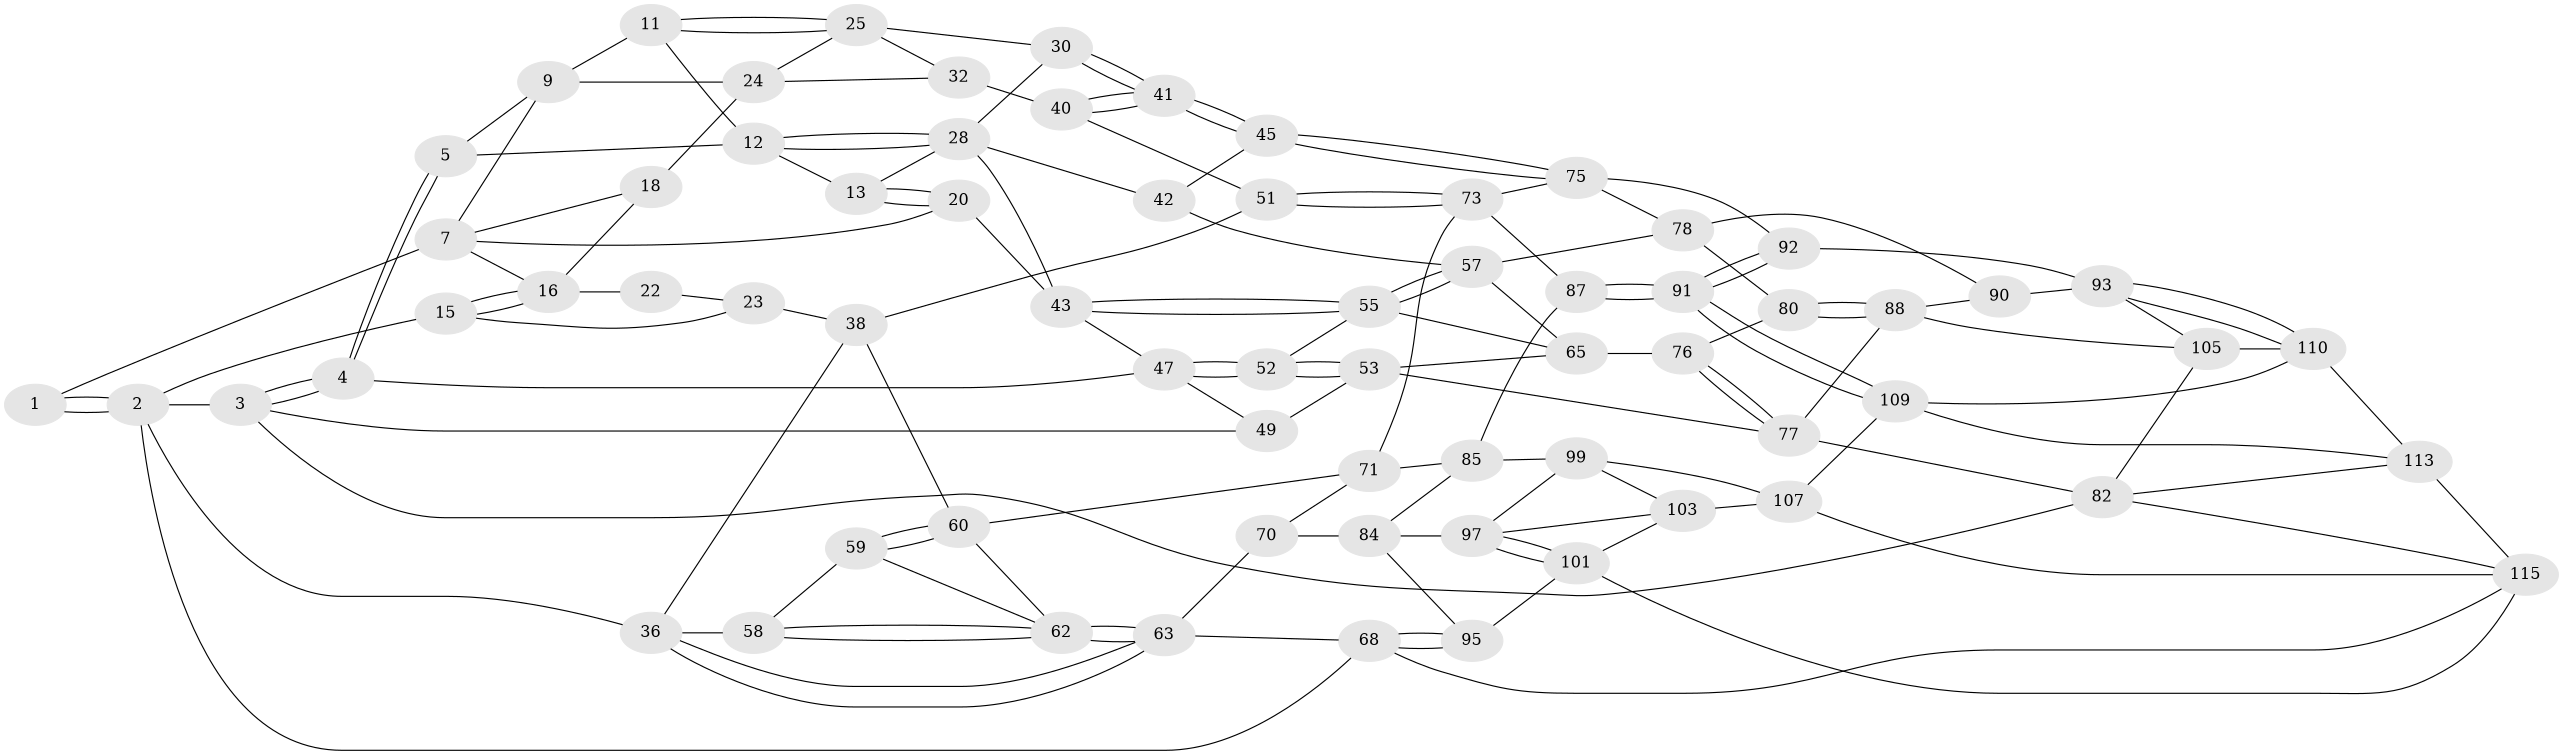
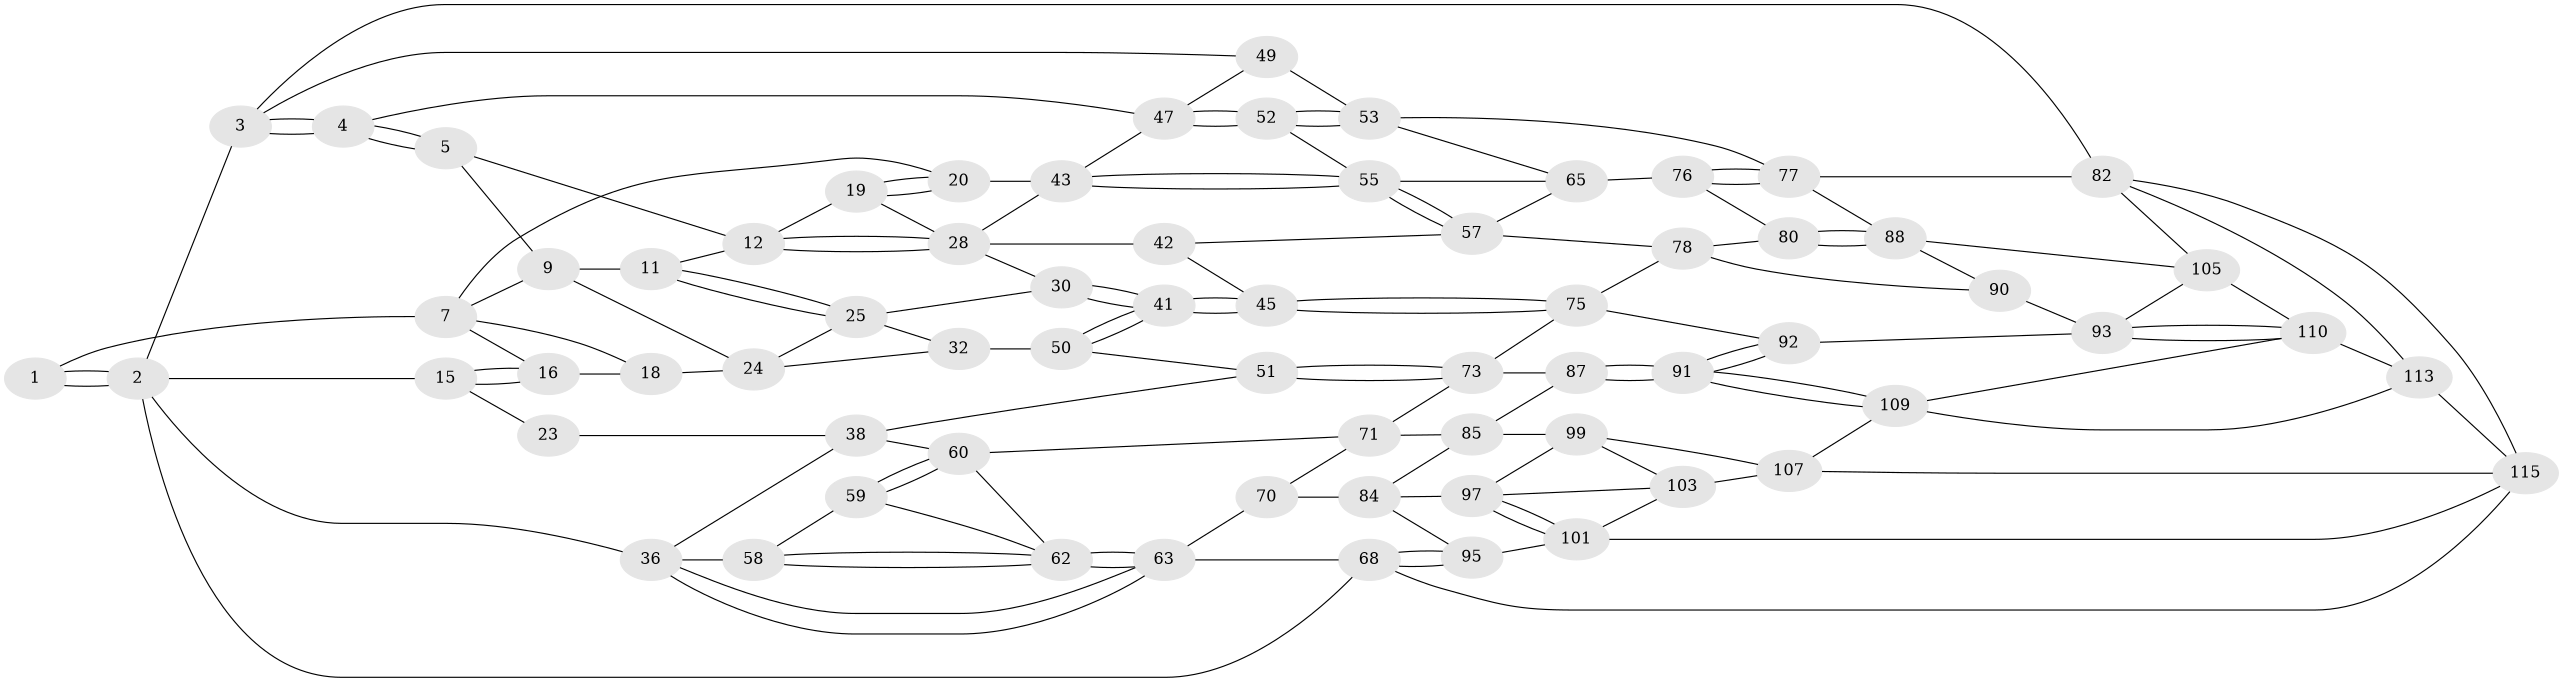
(1062, 109) -> (1062, 349)
(856, 194) -> (856, 192)
(651, 292) -> none
